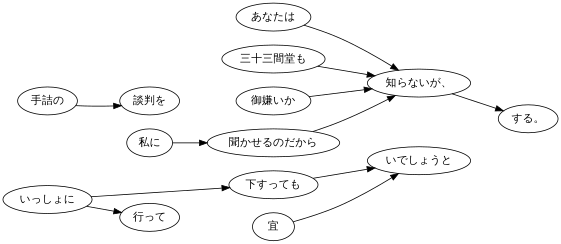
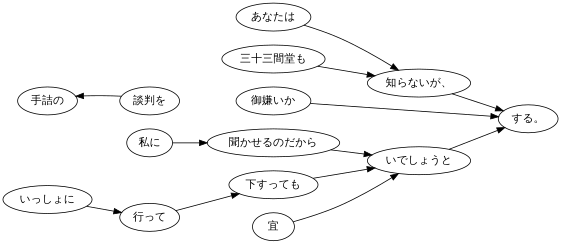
(337, 93) -> (400, 110)
(95, 106) -> (103, 96)
(351, 117) -> (347, 152)
none -> (473, 140)
(156, 192) -> (204, 203)
